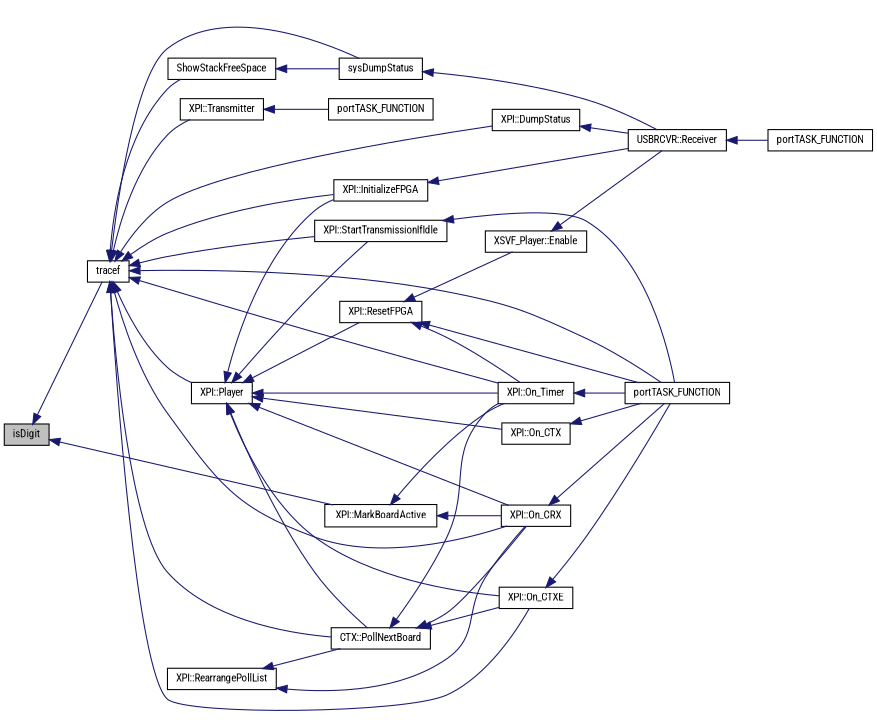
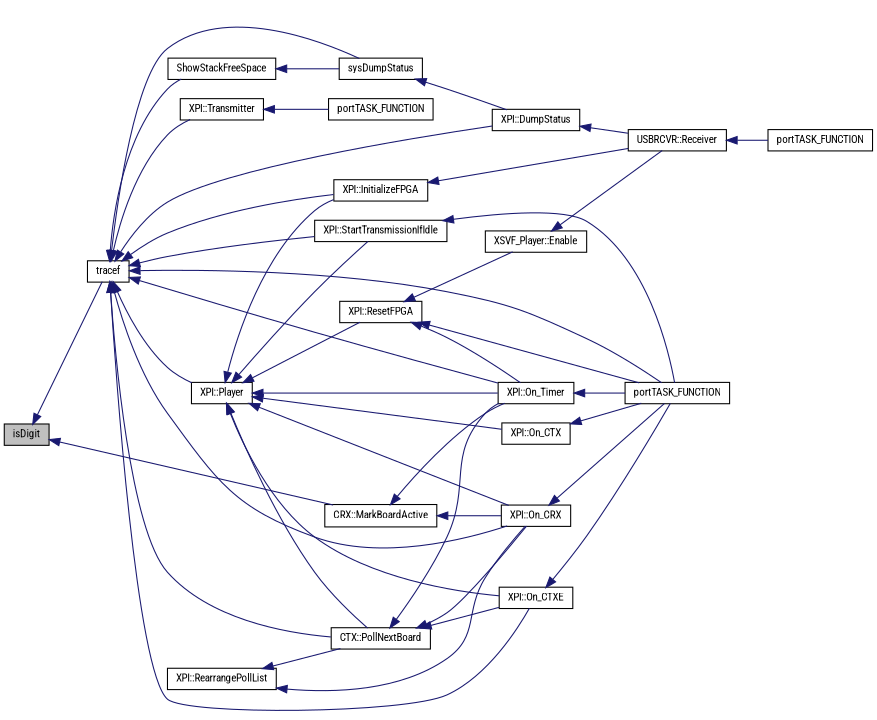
(549, 90) -> (466, 96)
(381, 516) -> (381, 516)
